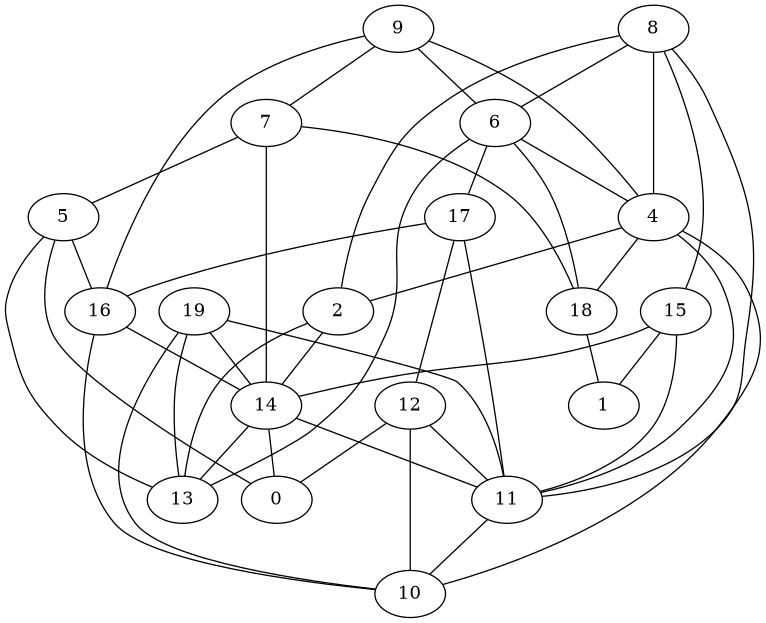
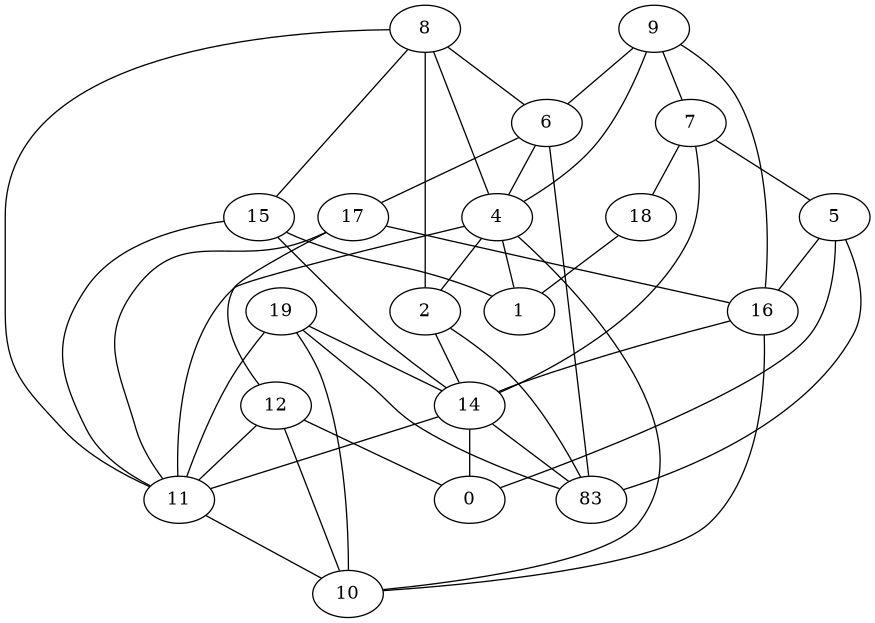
(558, 210) -> none
(618, 264) -> (508, 264)
(183, 500) -> (591, 500)
